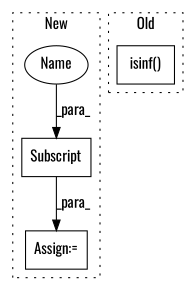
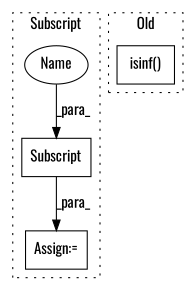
(56, 25) -> (56, 25)
